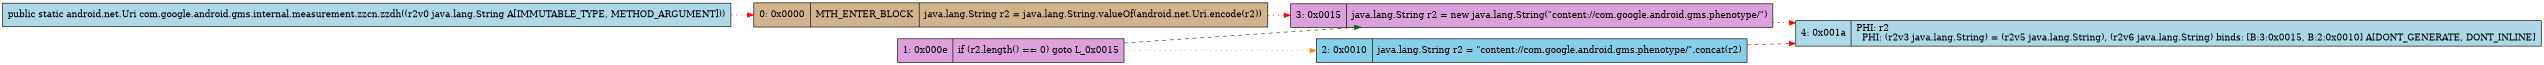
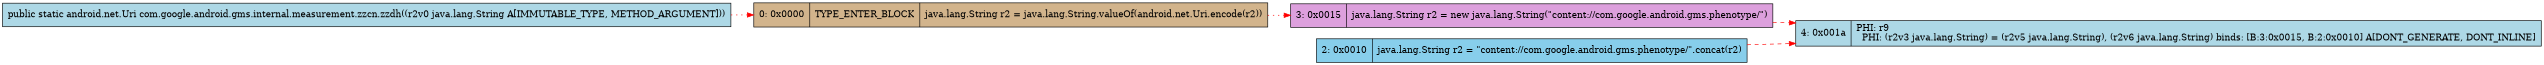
(864, 15) -> (865, 15)
(1781, 23) -> (1781, 23)
(1874, 28) -> (1874, 28)
(1011, 51) -> none
